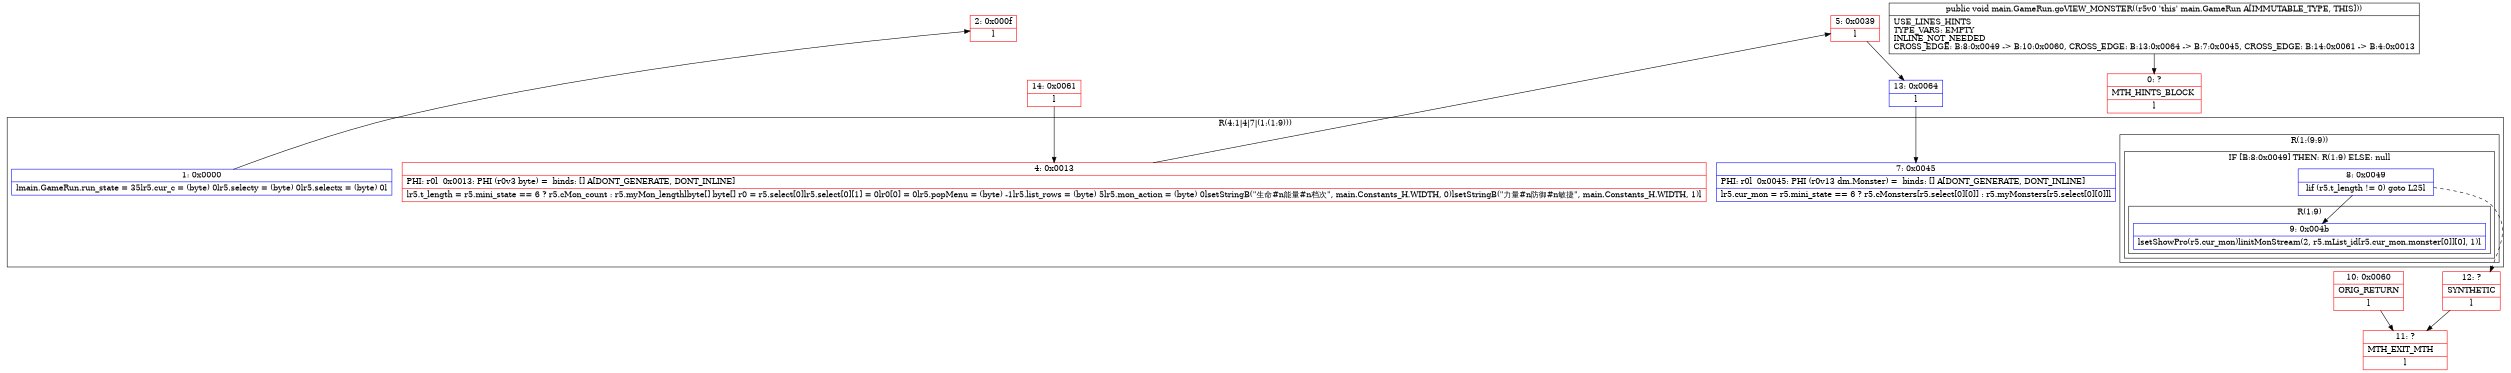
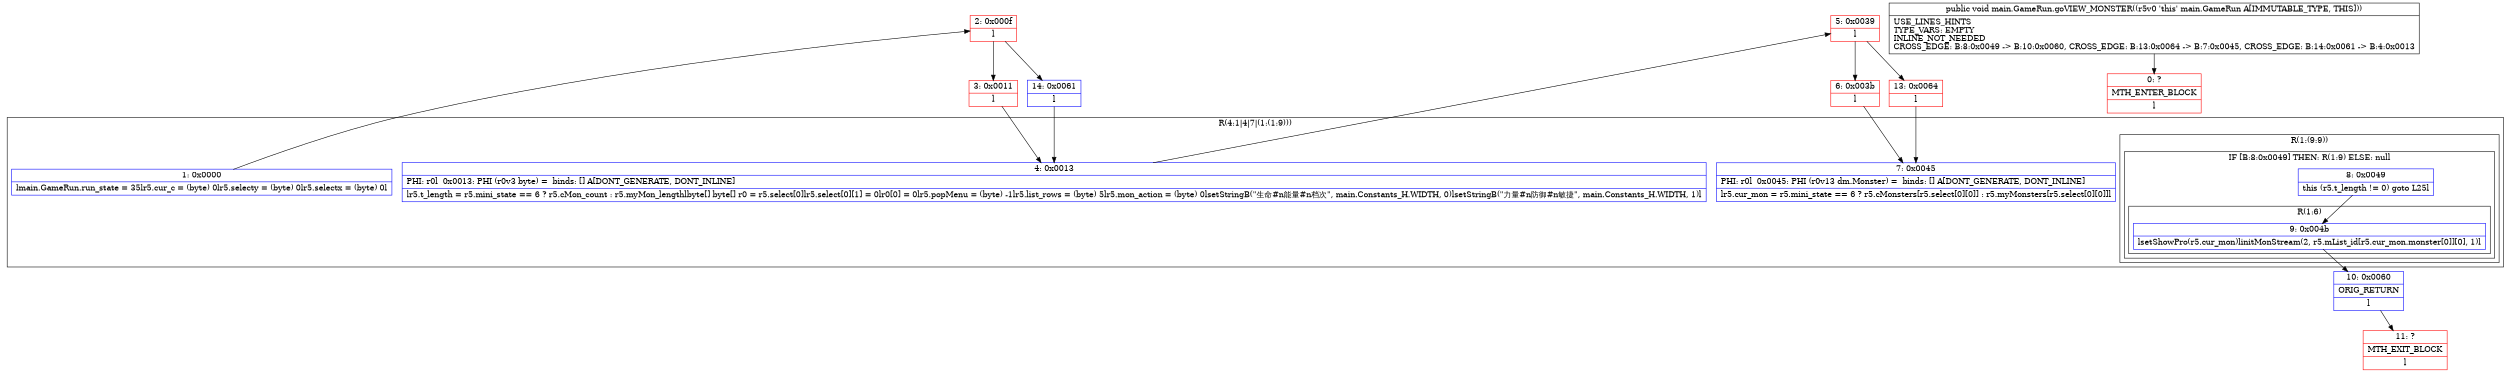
none -> (1022, 59)
none -> (993, 93)
(1054, 93) -> (1054, 93)
none -> (1855, 93)
(1916, 93) -> (1916, 93)
(2153, 93) -> (2154, 93)
(1054, 182) -> (1054, 182)
(2366, 188) -> (2366, 188)
(2310, 213) -> (2310, 213)
none -> (2333, 258)
(2369, 291) -> (2369, 291)
(2471, 291) -> none
(2400, 350) -> (2405, 350)
